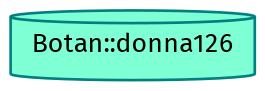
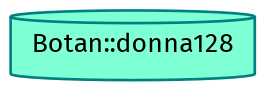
(133, 45) -> (133, 45)
